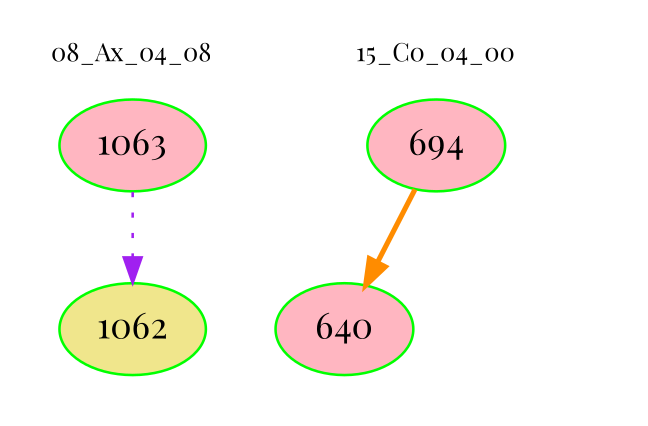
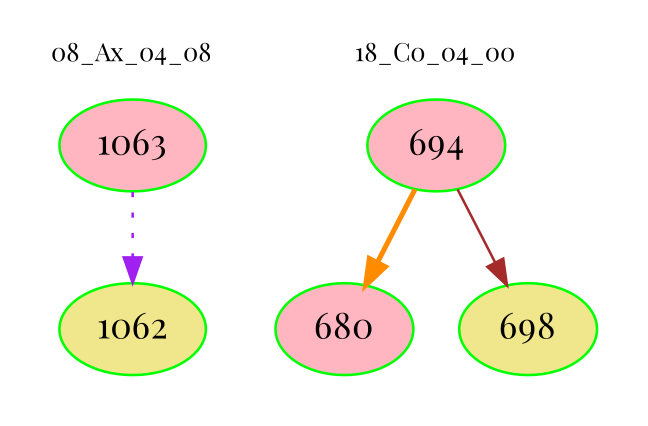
(436, 55) -> (436, 55)
(344, 329) -> (344, 329)
none -> (528, 329)
